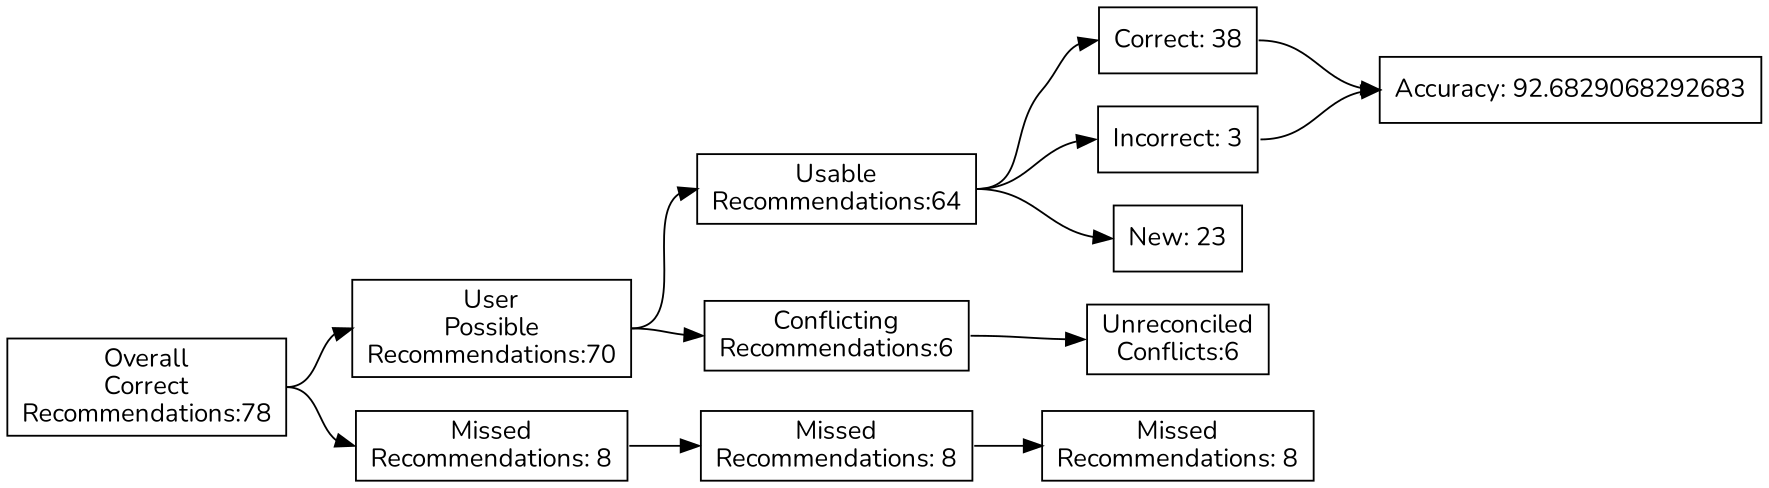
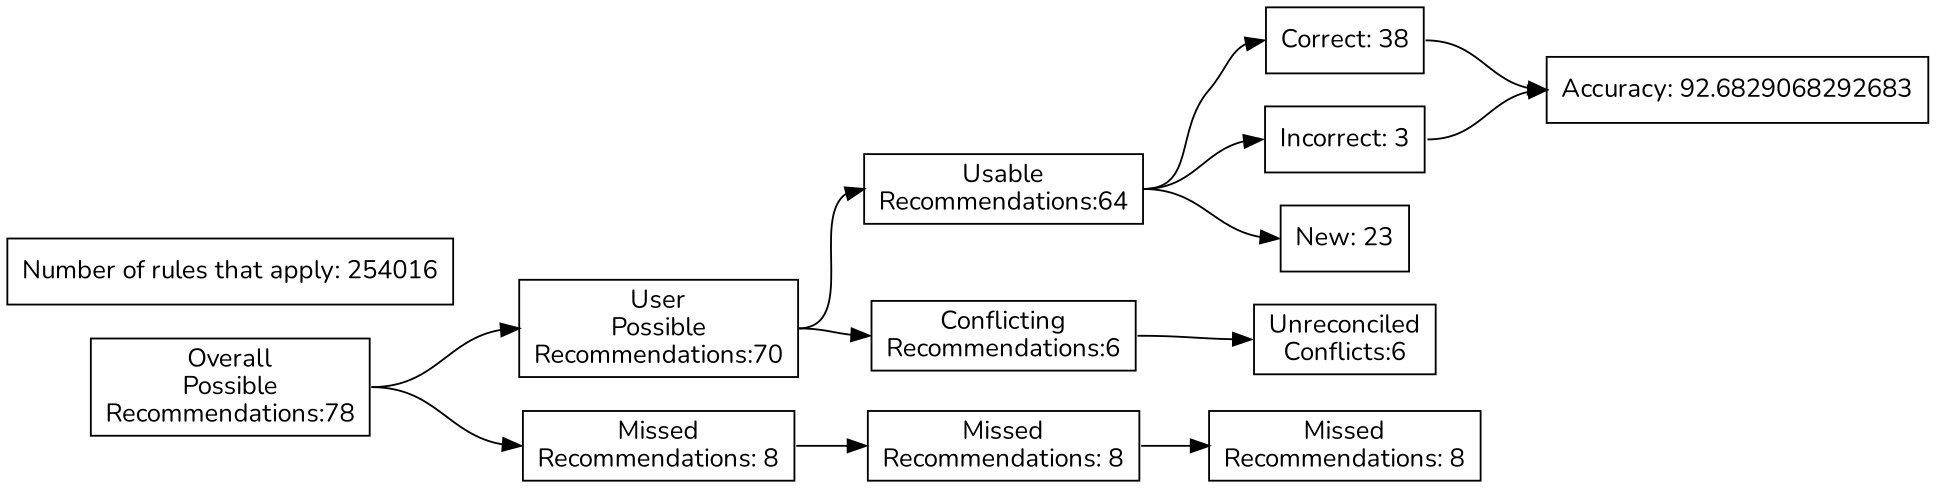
none -> (230, 272)
(147, 387) -> (230, 387)
